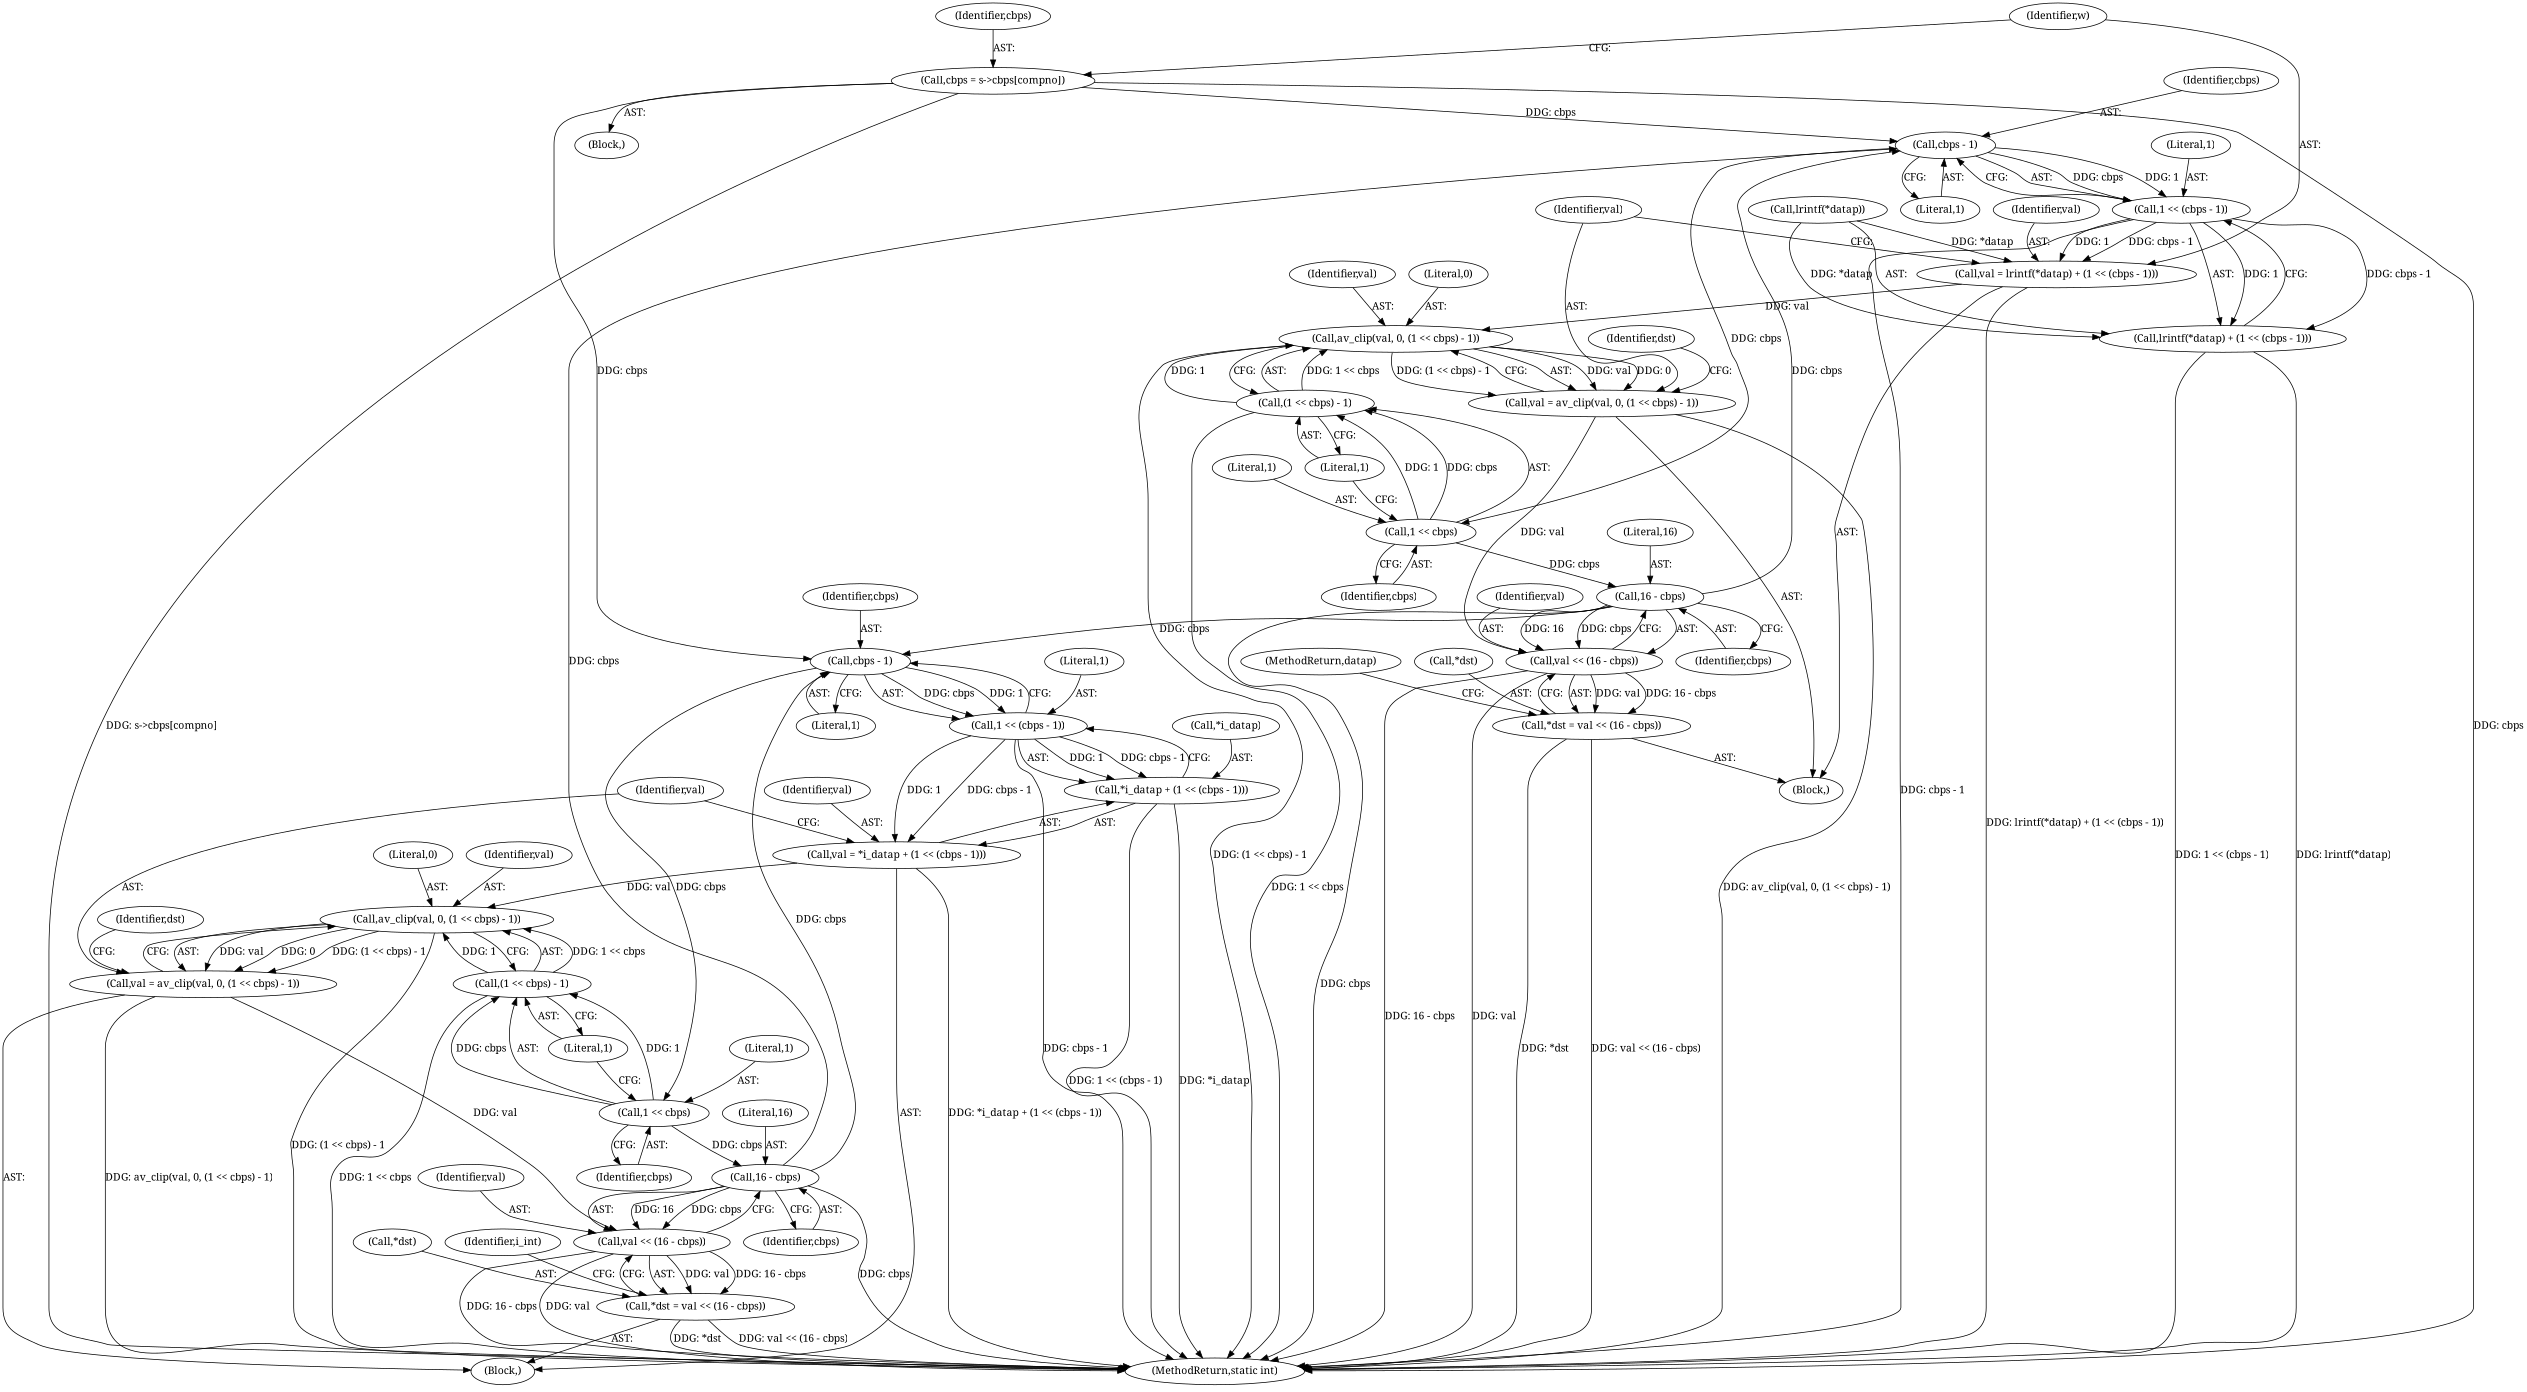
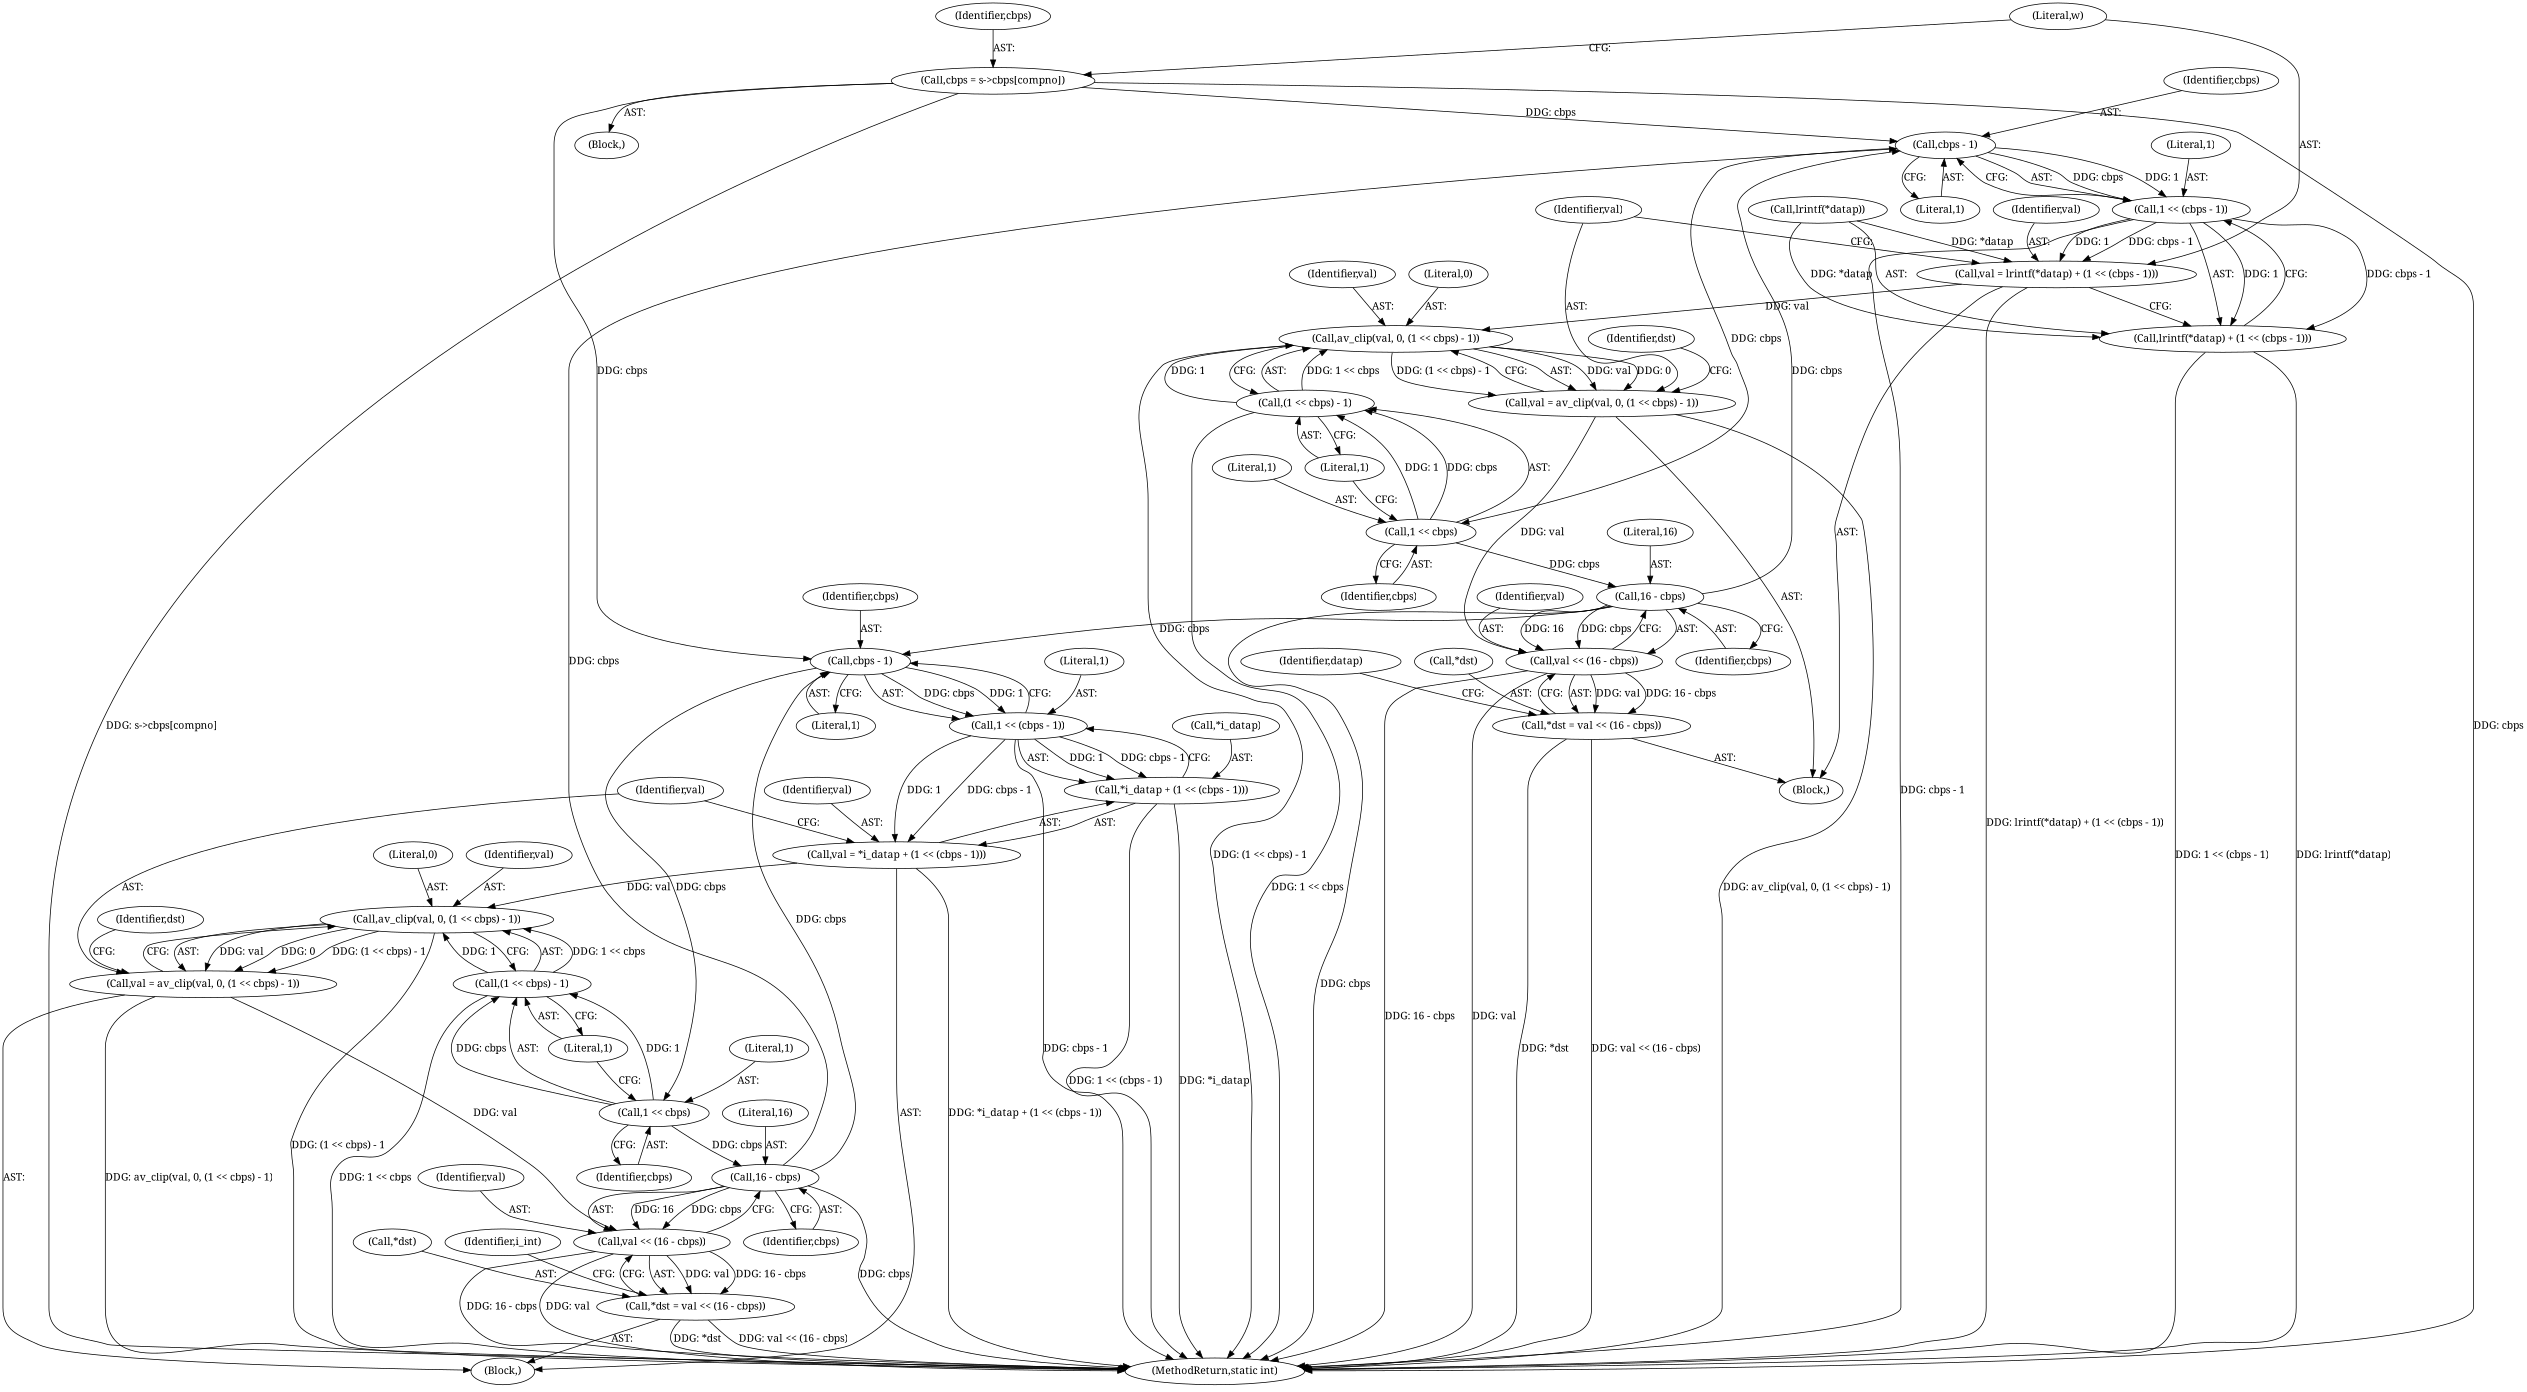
(2058, 16) -> (2058, 16)
none -> (2136, 305)
(1321, 662) -> (1321, 662)
